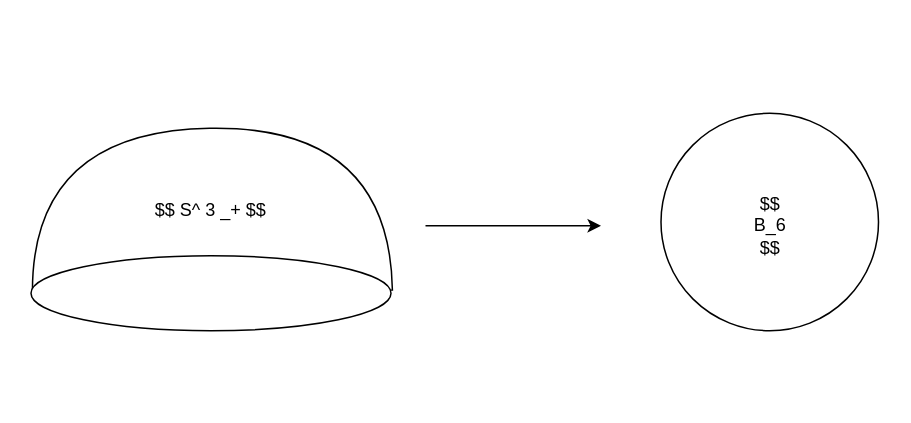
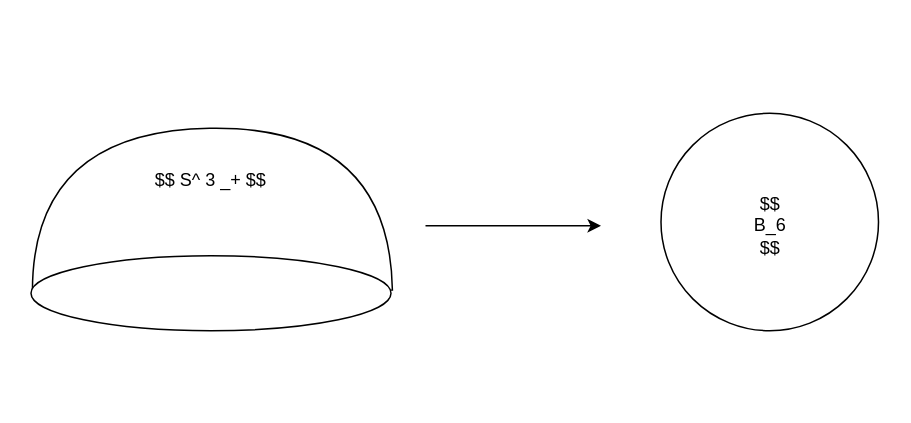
(211, 211) -> (211, 181)
